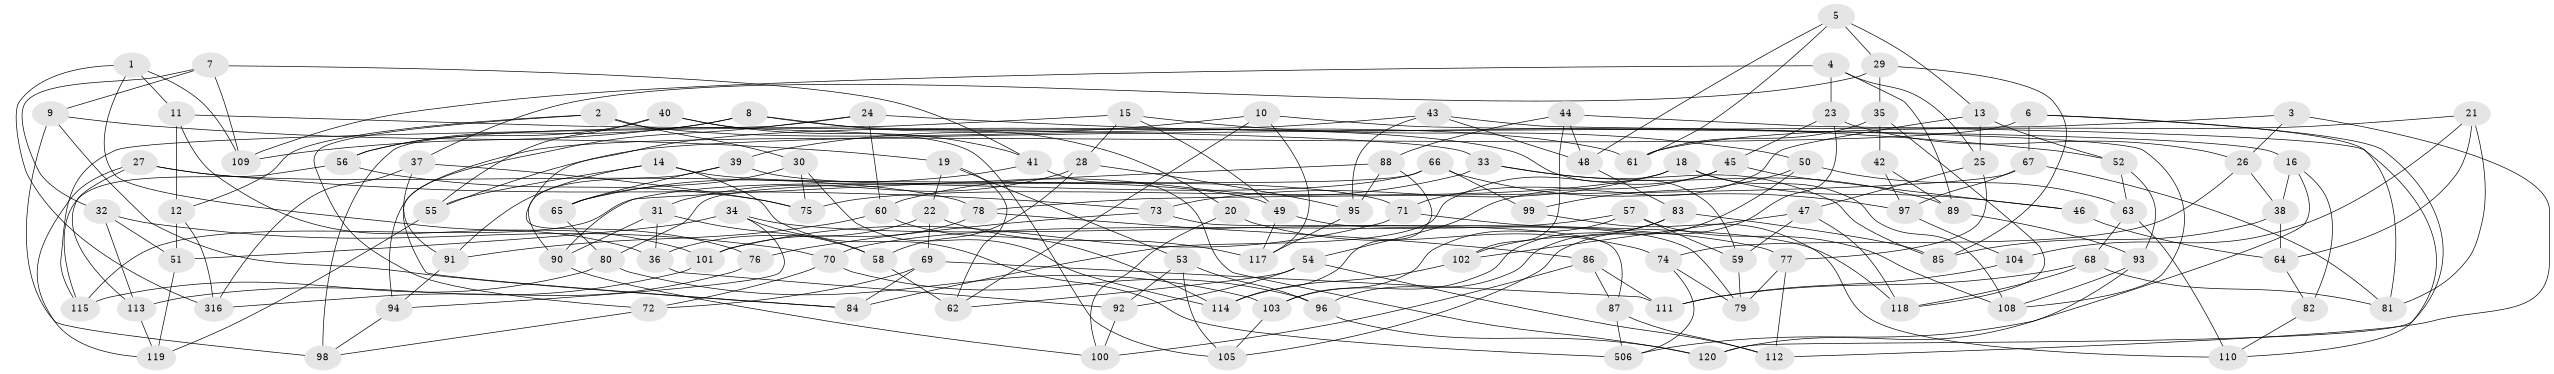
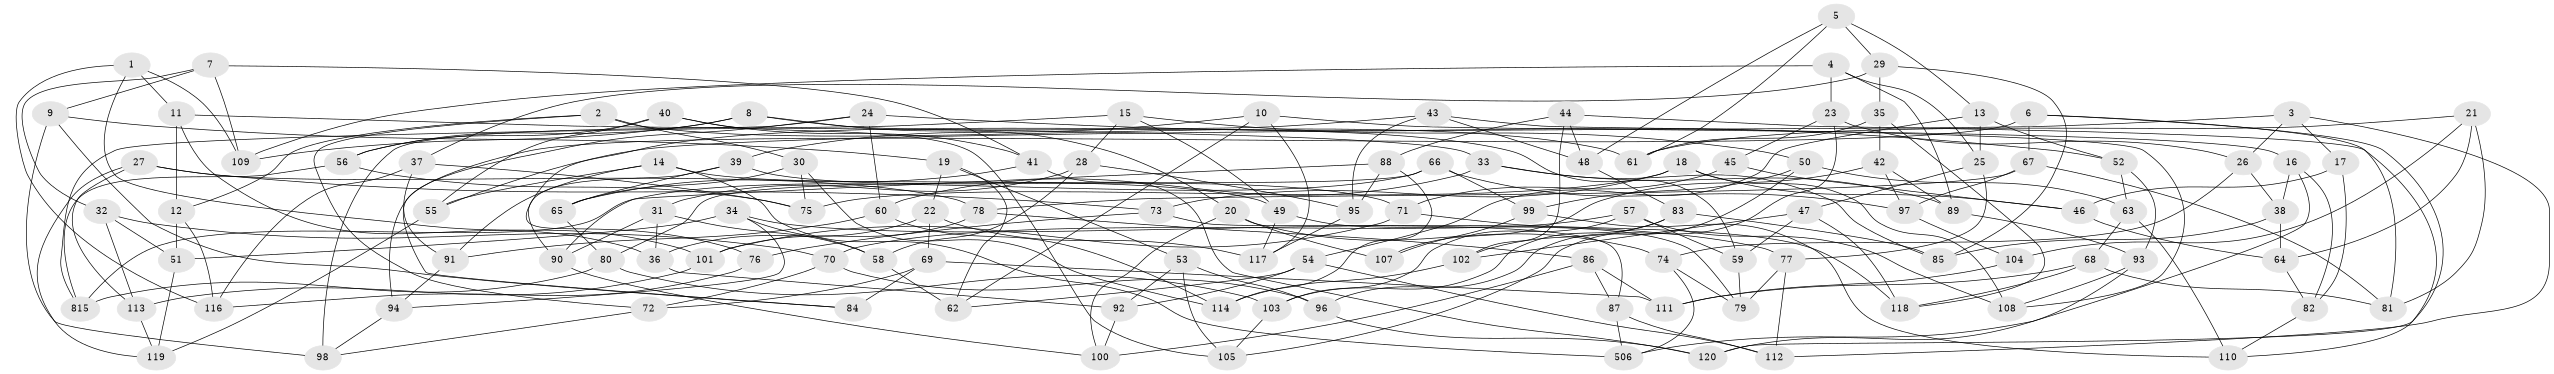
none -> (2341, 163)
(1322, 241) -> none
none -> (1384, 260)
(80, 309) -> (80, 309)
(214, 309) -> (214, 309)
